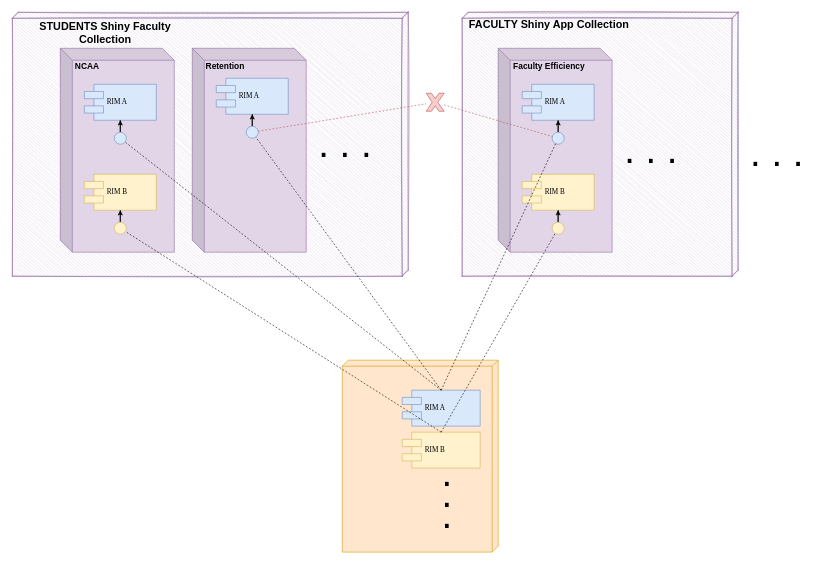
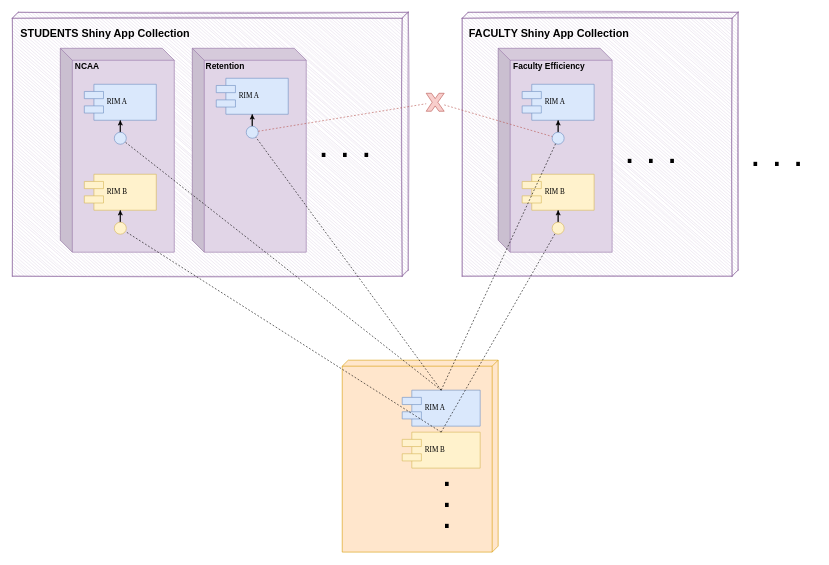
(549, 24) -> (549, 33)
(105, 33) -> (105, 33)
